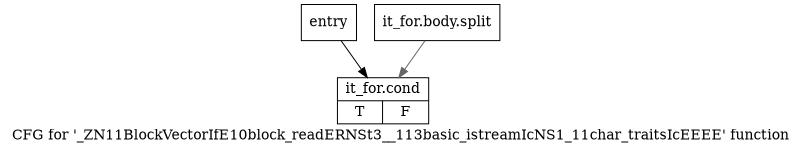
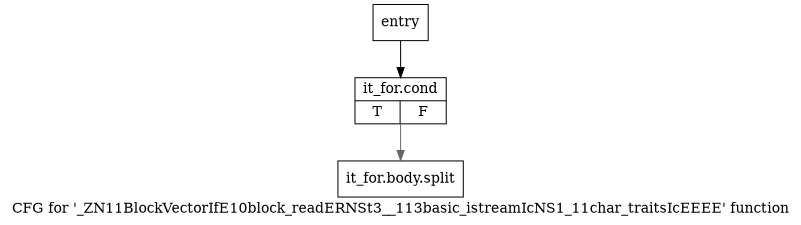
(415, 55) -> (401, 137)
